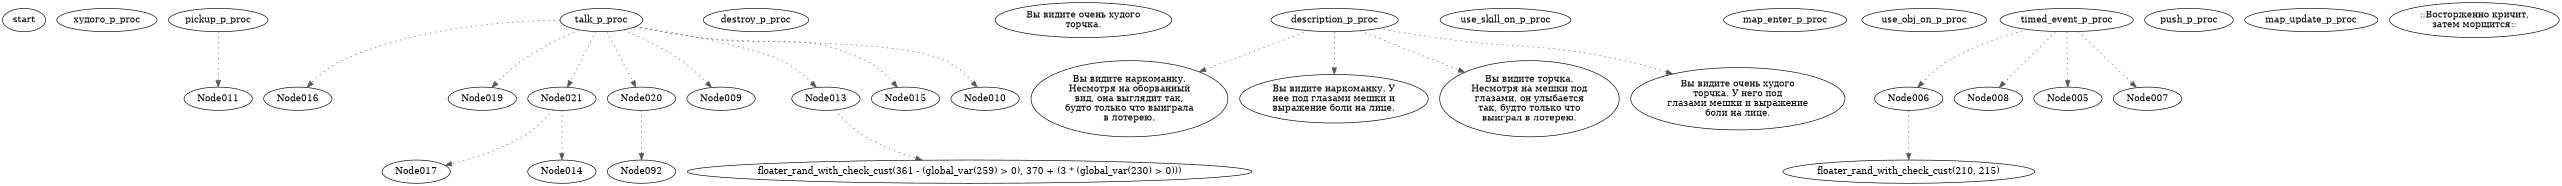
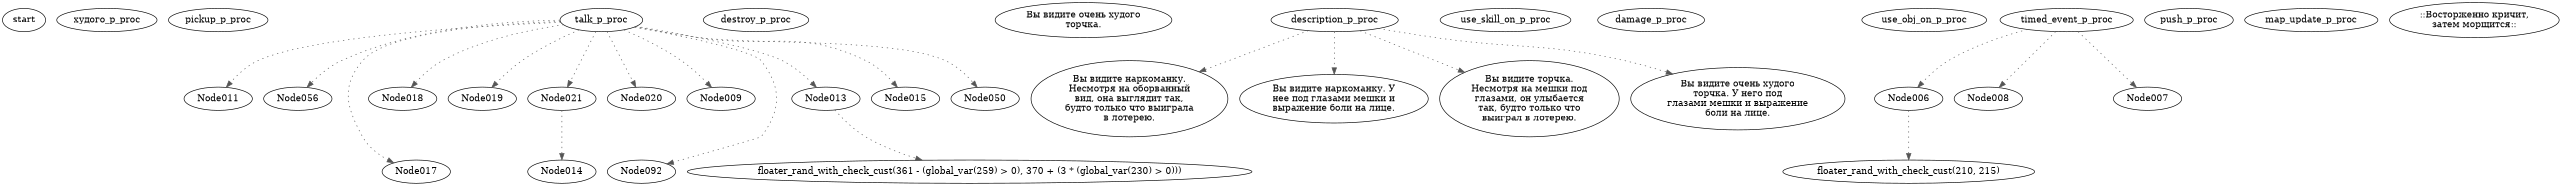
none -> (1651, 20)
(1785, 20) -> none
(218, 56) -> (391, 35)
(298, 99) -> (298, 99)
none -> (403, 99)
(985, 99) -> (985, 99)
(2068, 99) -> none
(641, 132) -> (772, 79)
(507, 145) -> (372, 54)
